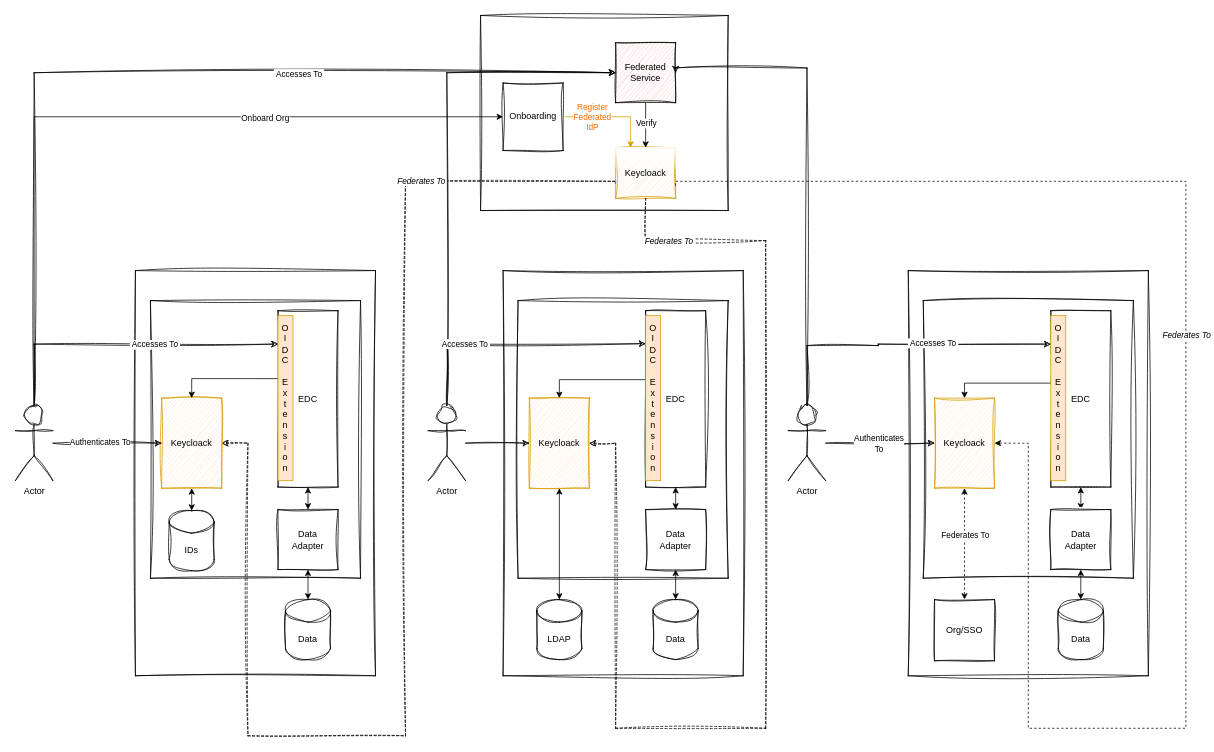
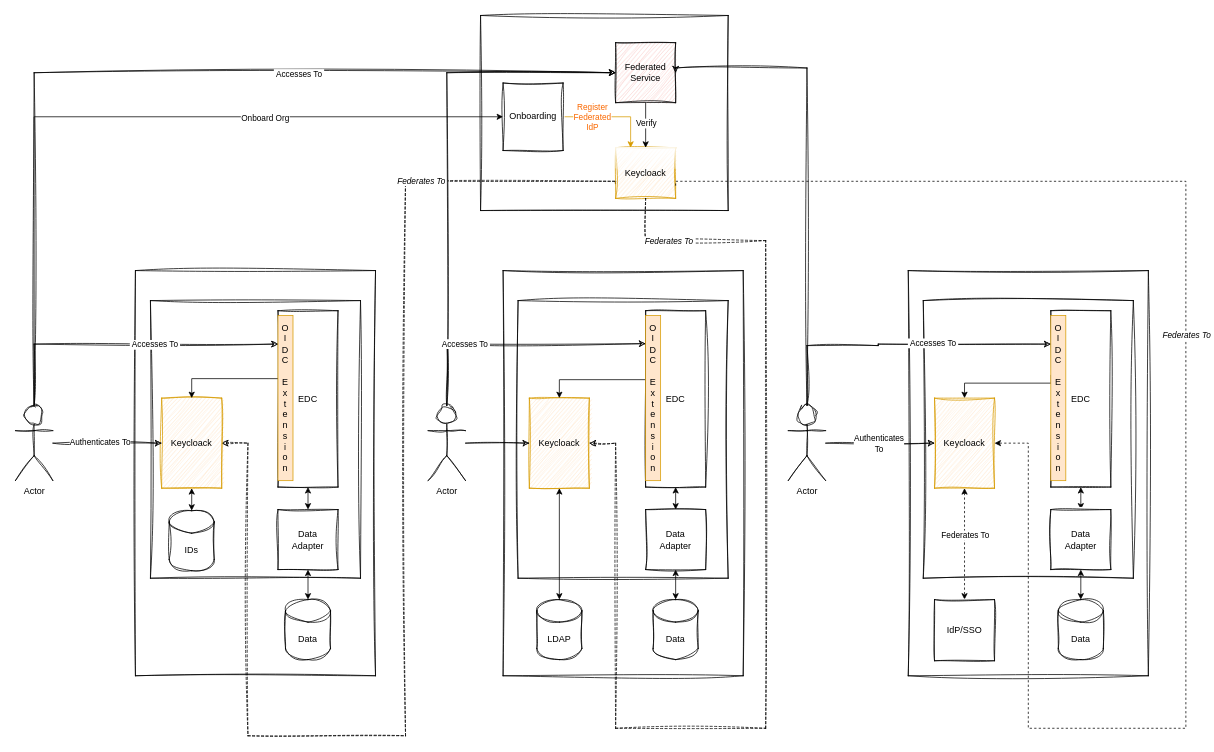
(964, 630) -> (964, 630)
